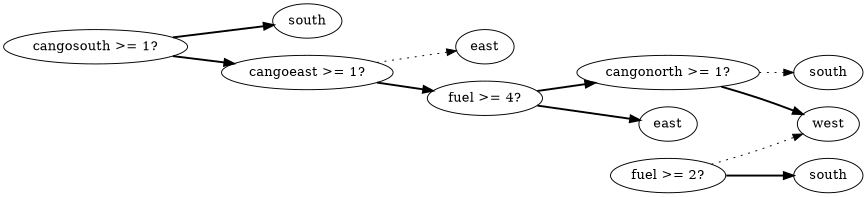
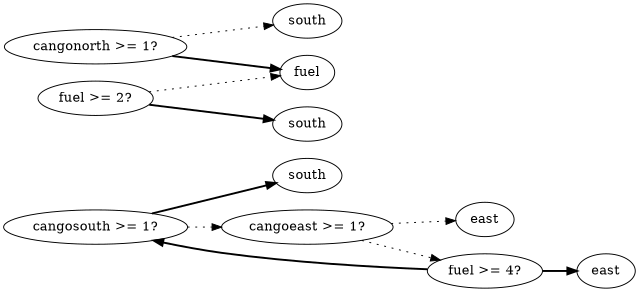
(198, 59) -> (200, 227)
(400, 86) -> (396, 249)
(561, 88) -> (295, 261)
(828, 124) -> (307, 73)
